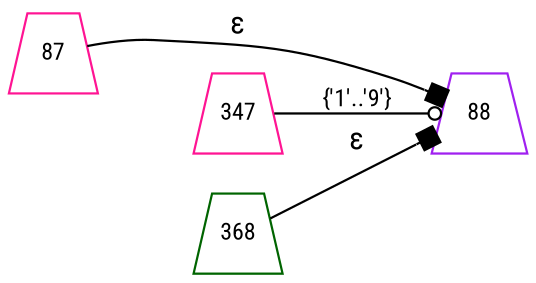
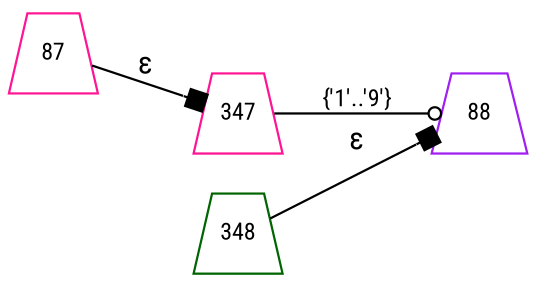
(258, 47) -> (138, 81)
(238, 234) -> (238, 234)
